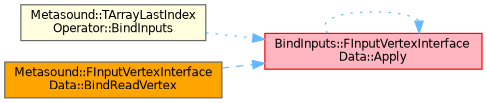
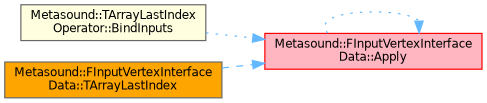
(373, 51) -> (373, 51)
(113, 80) -> (113, 80)
